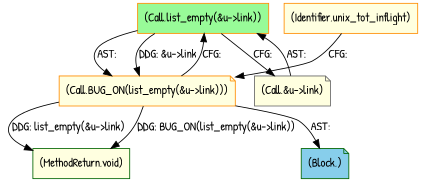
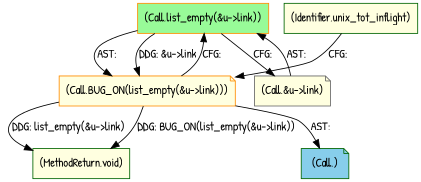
(351, 18) -> (351, 18)
(325, 164) -> (325, 164)
